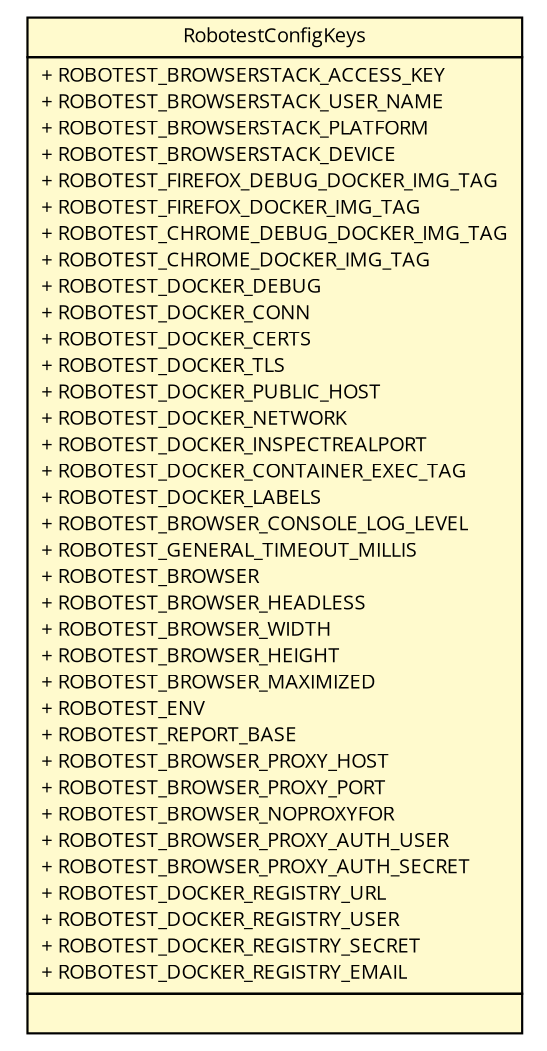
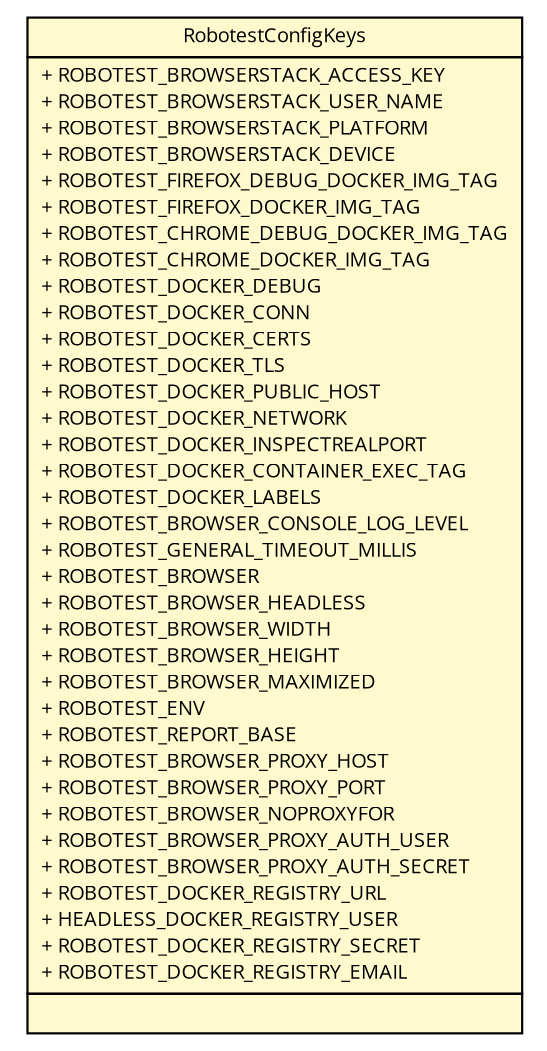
(221, 920) -> (220, 920)
